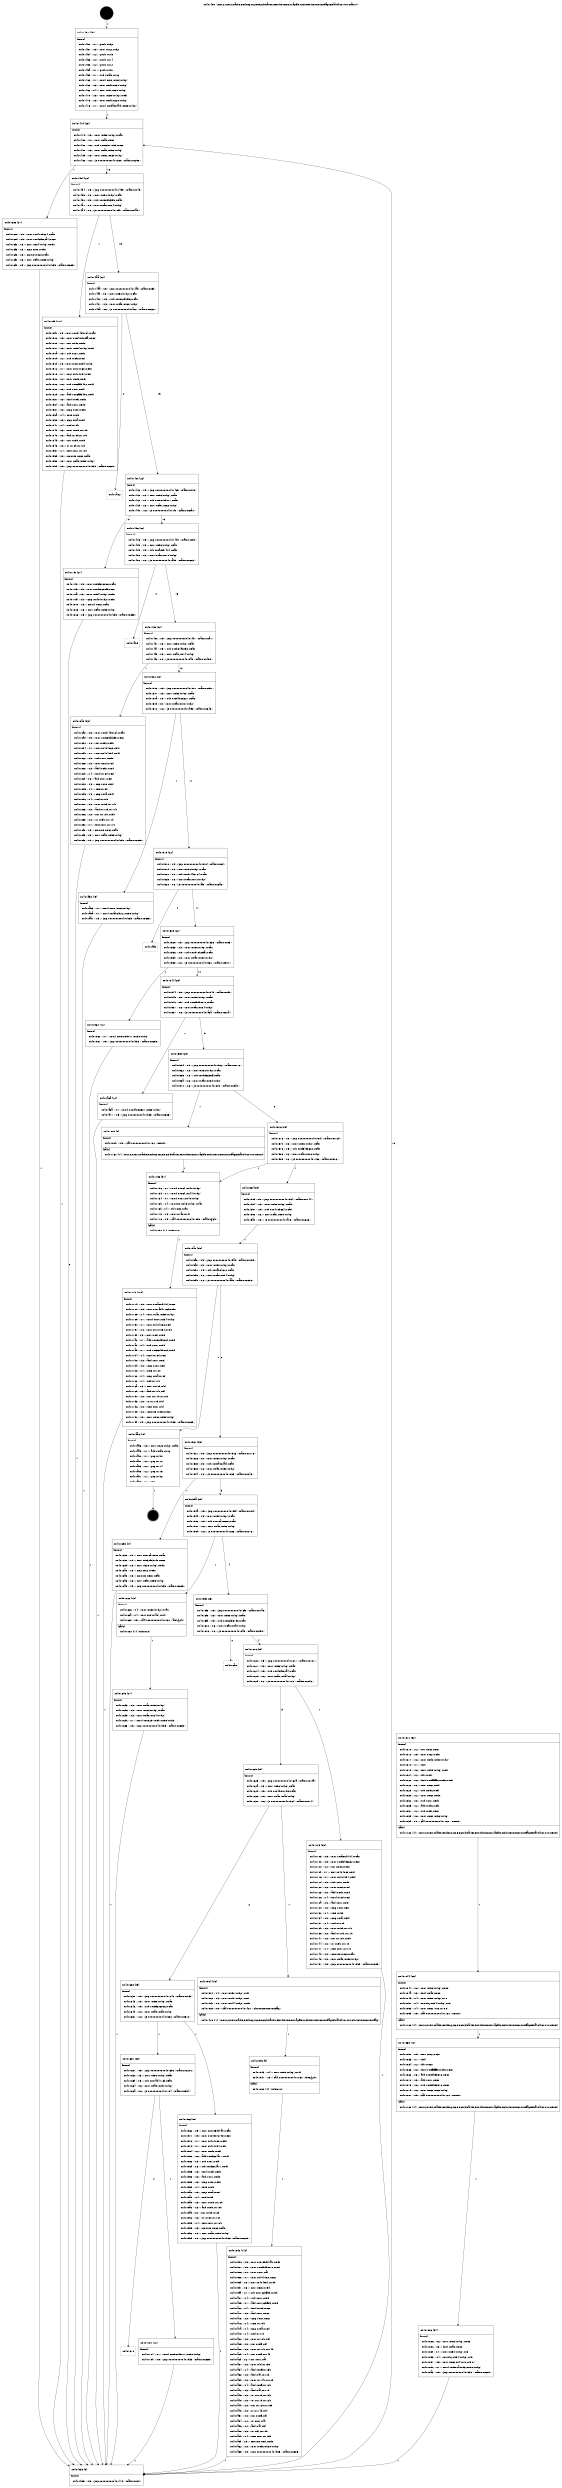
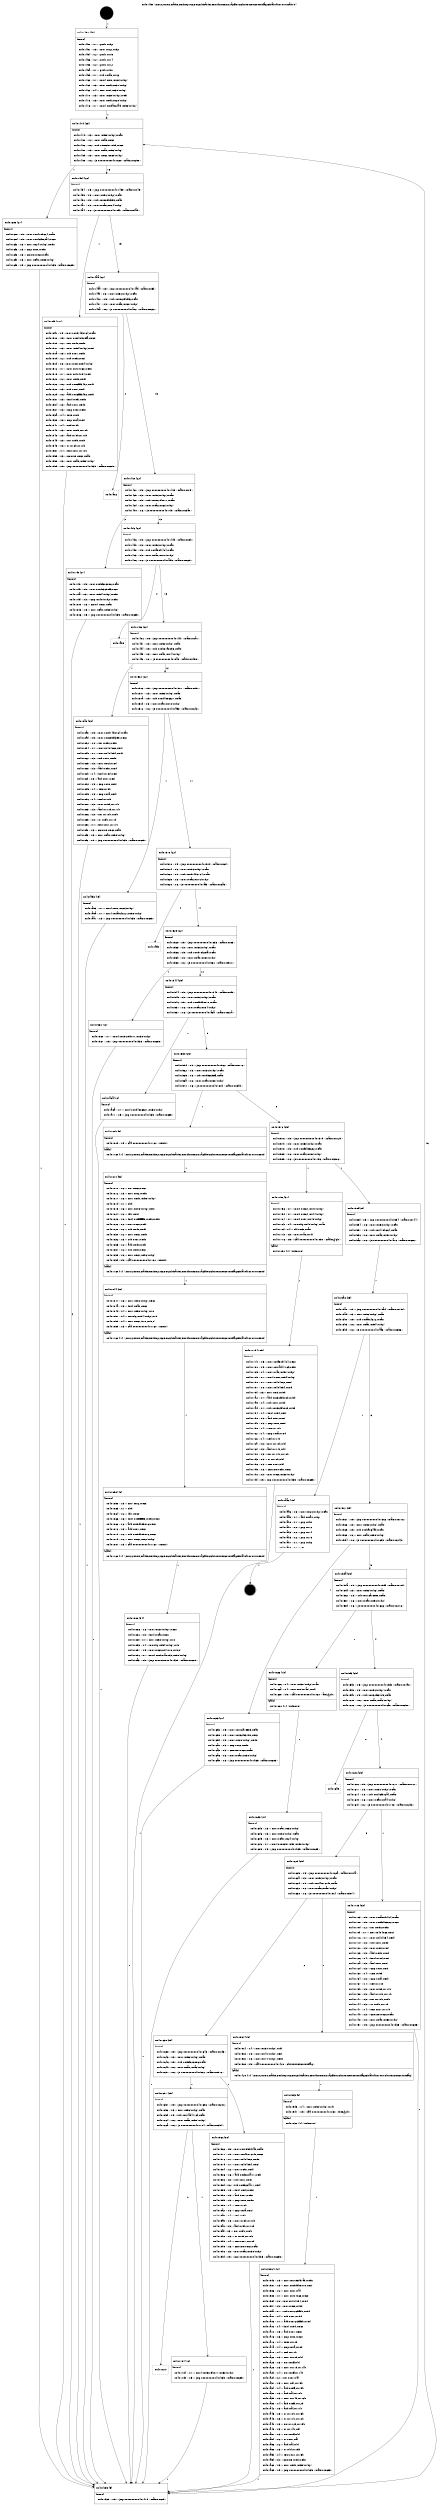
(183, 1165) -> (185, 1165)
